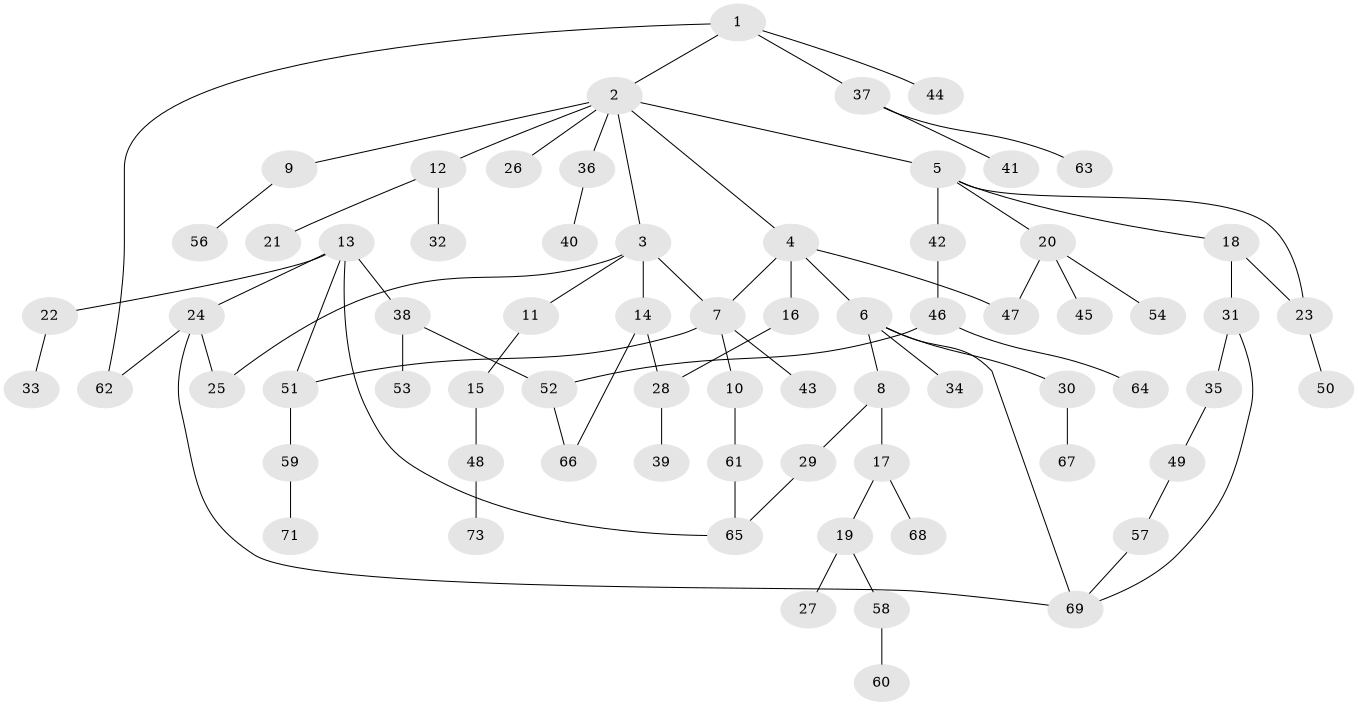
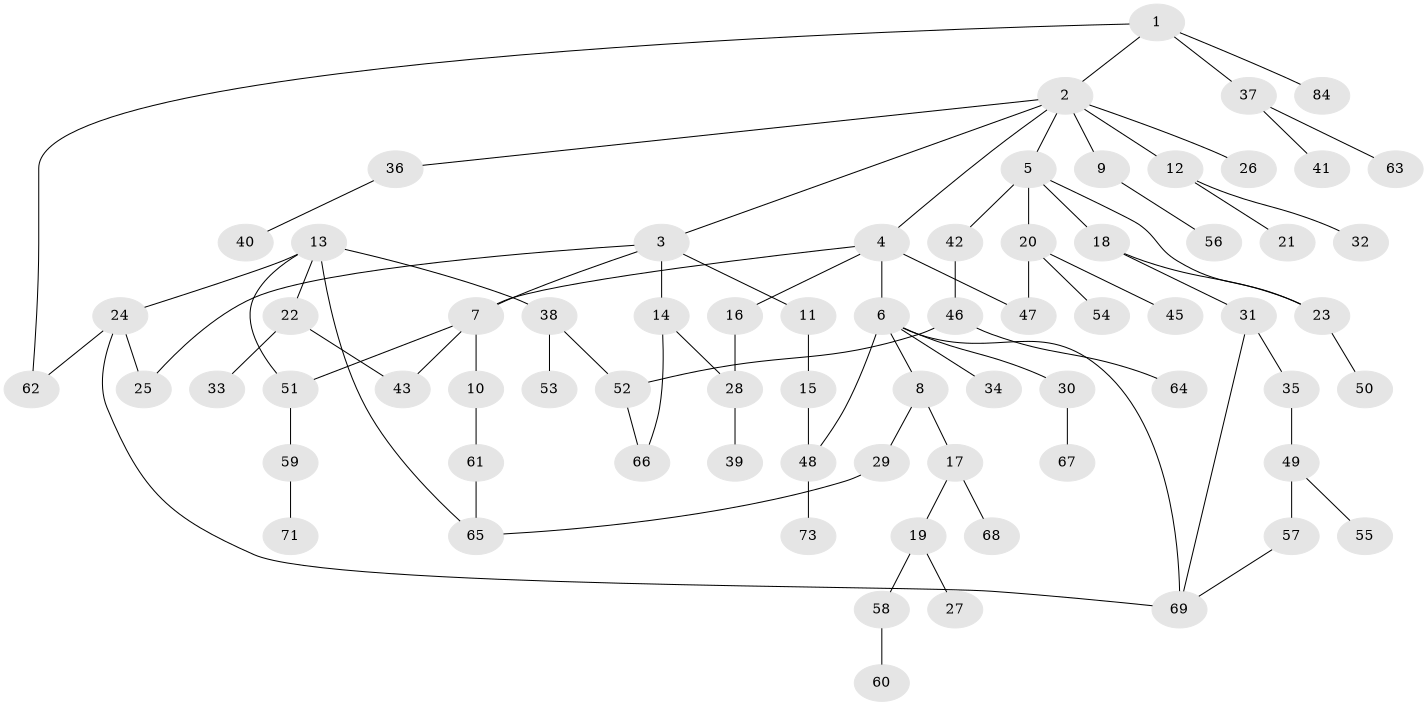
(936, 96) -> (1322, 96)
none -> (352, 356)
none -> (853, 392)
none -> (1365, 536)
